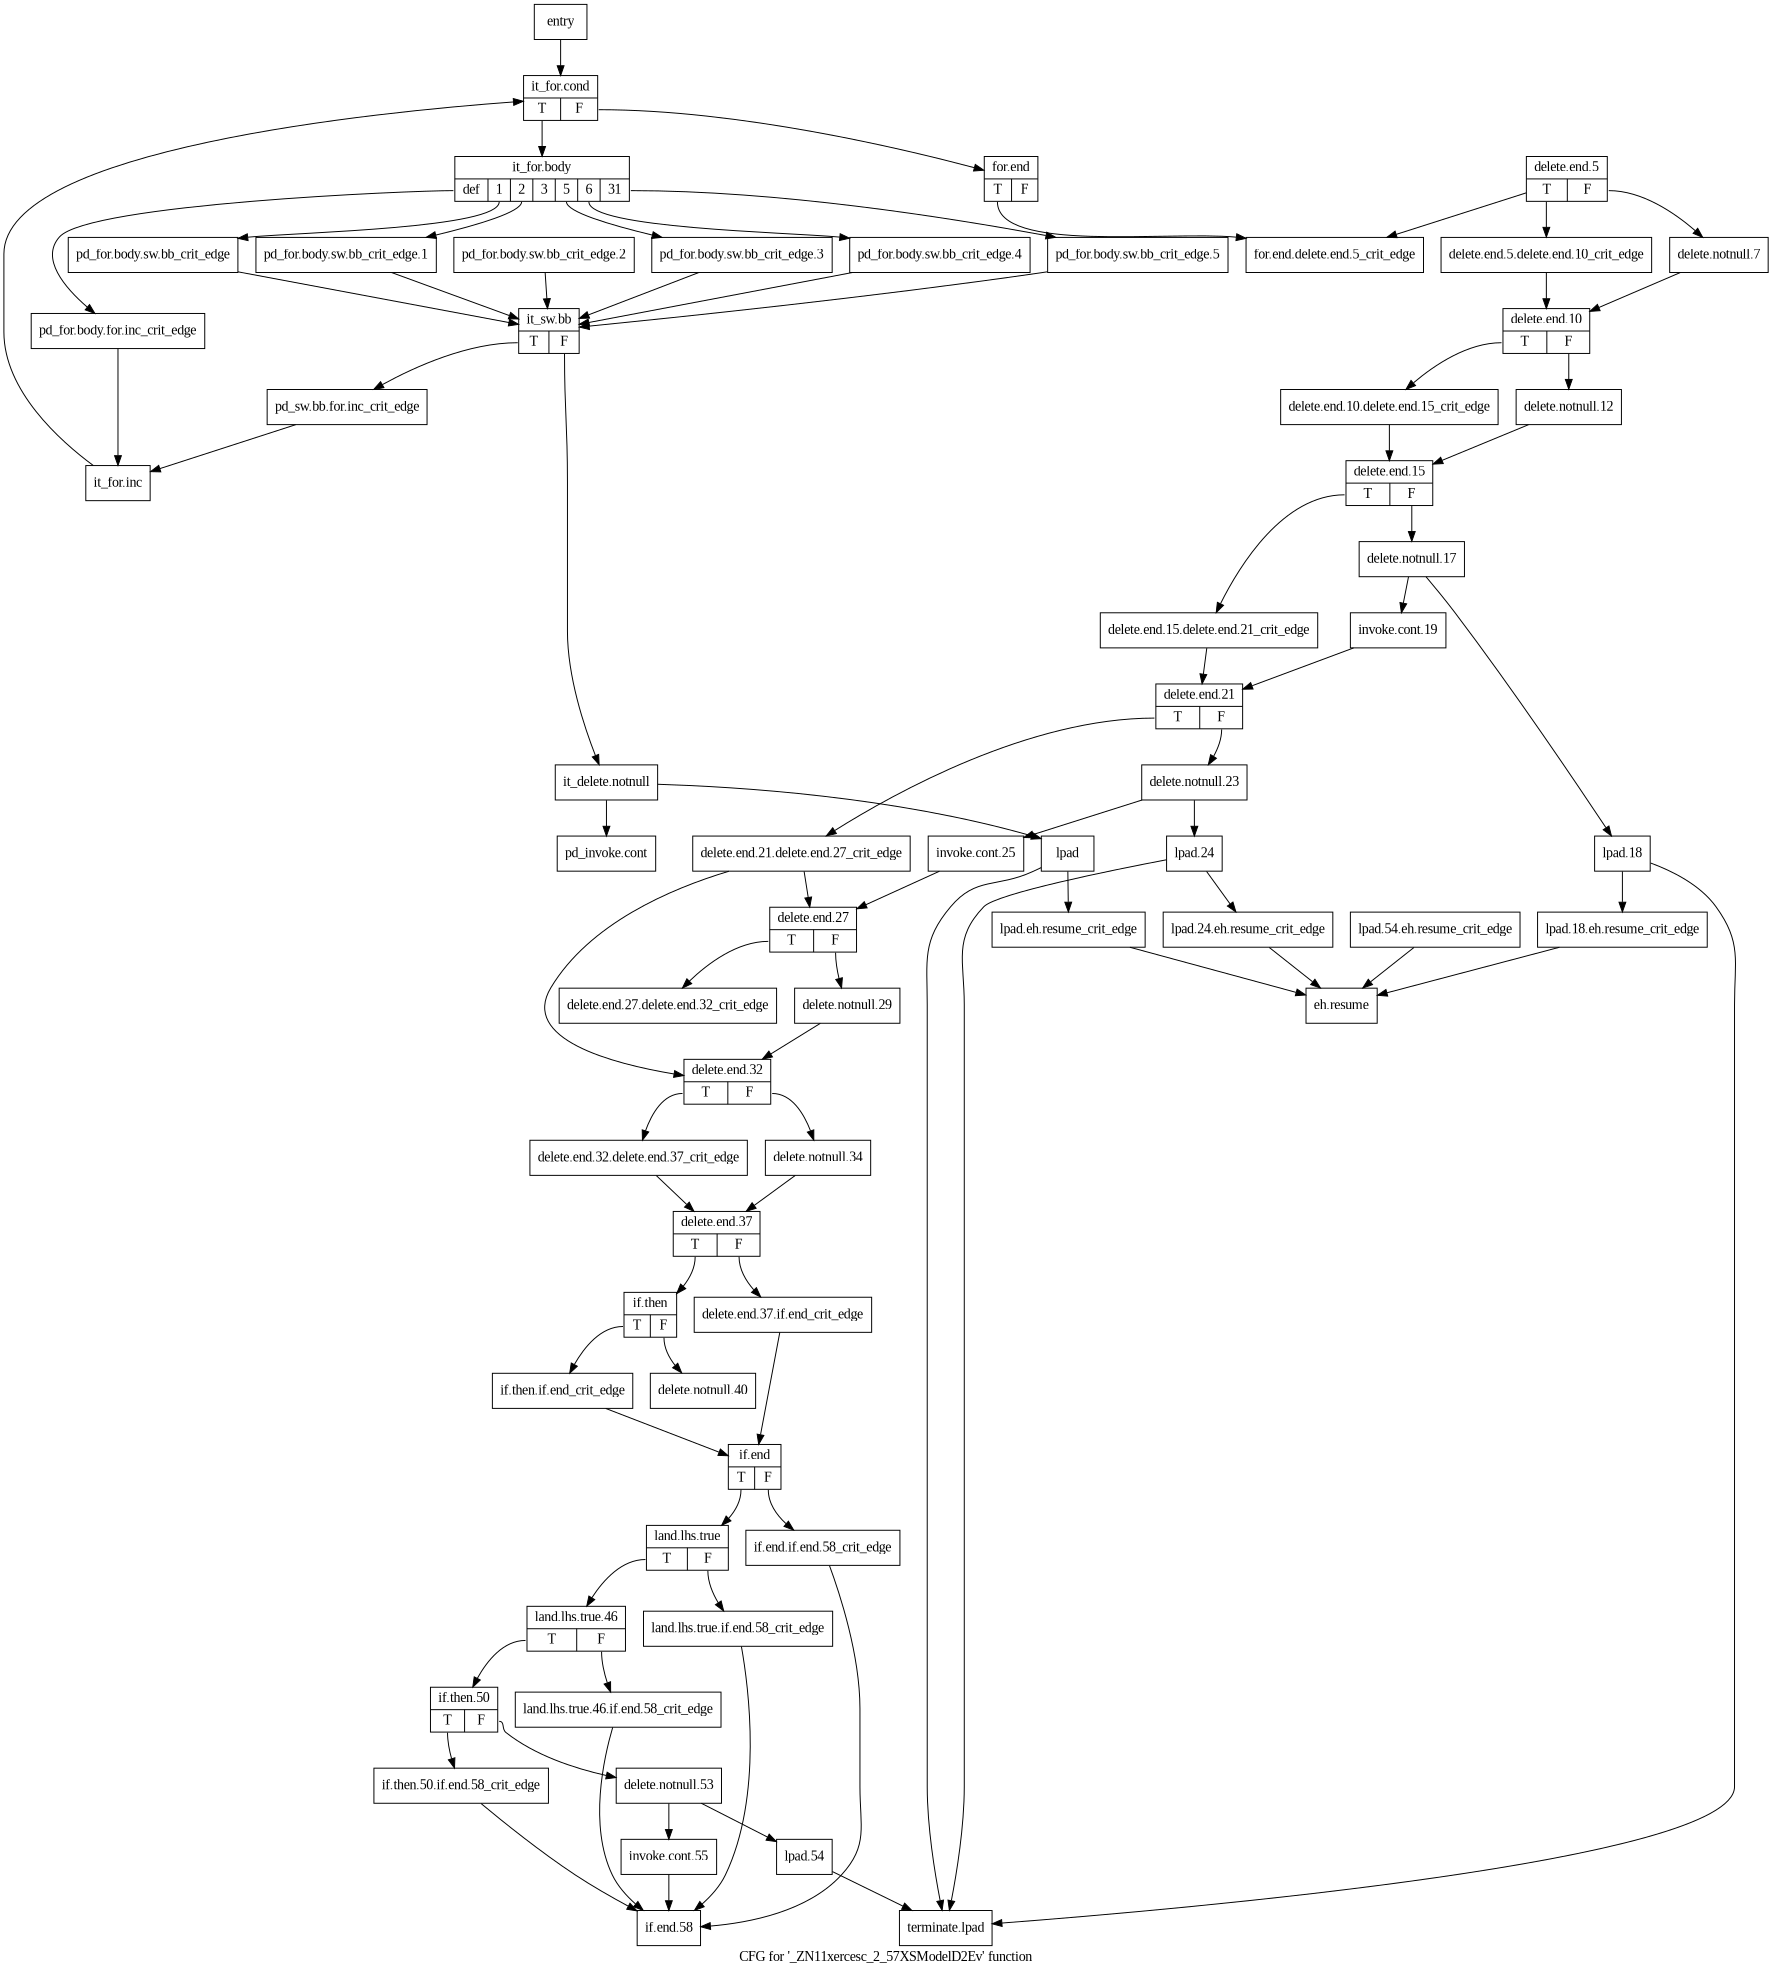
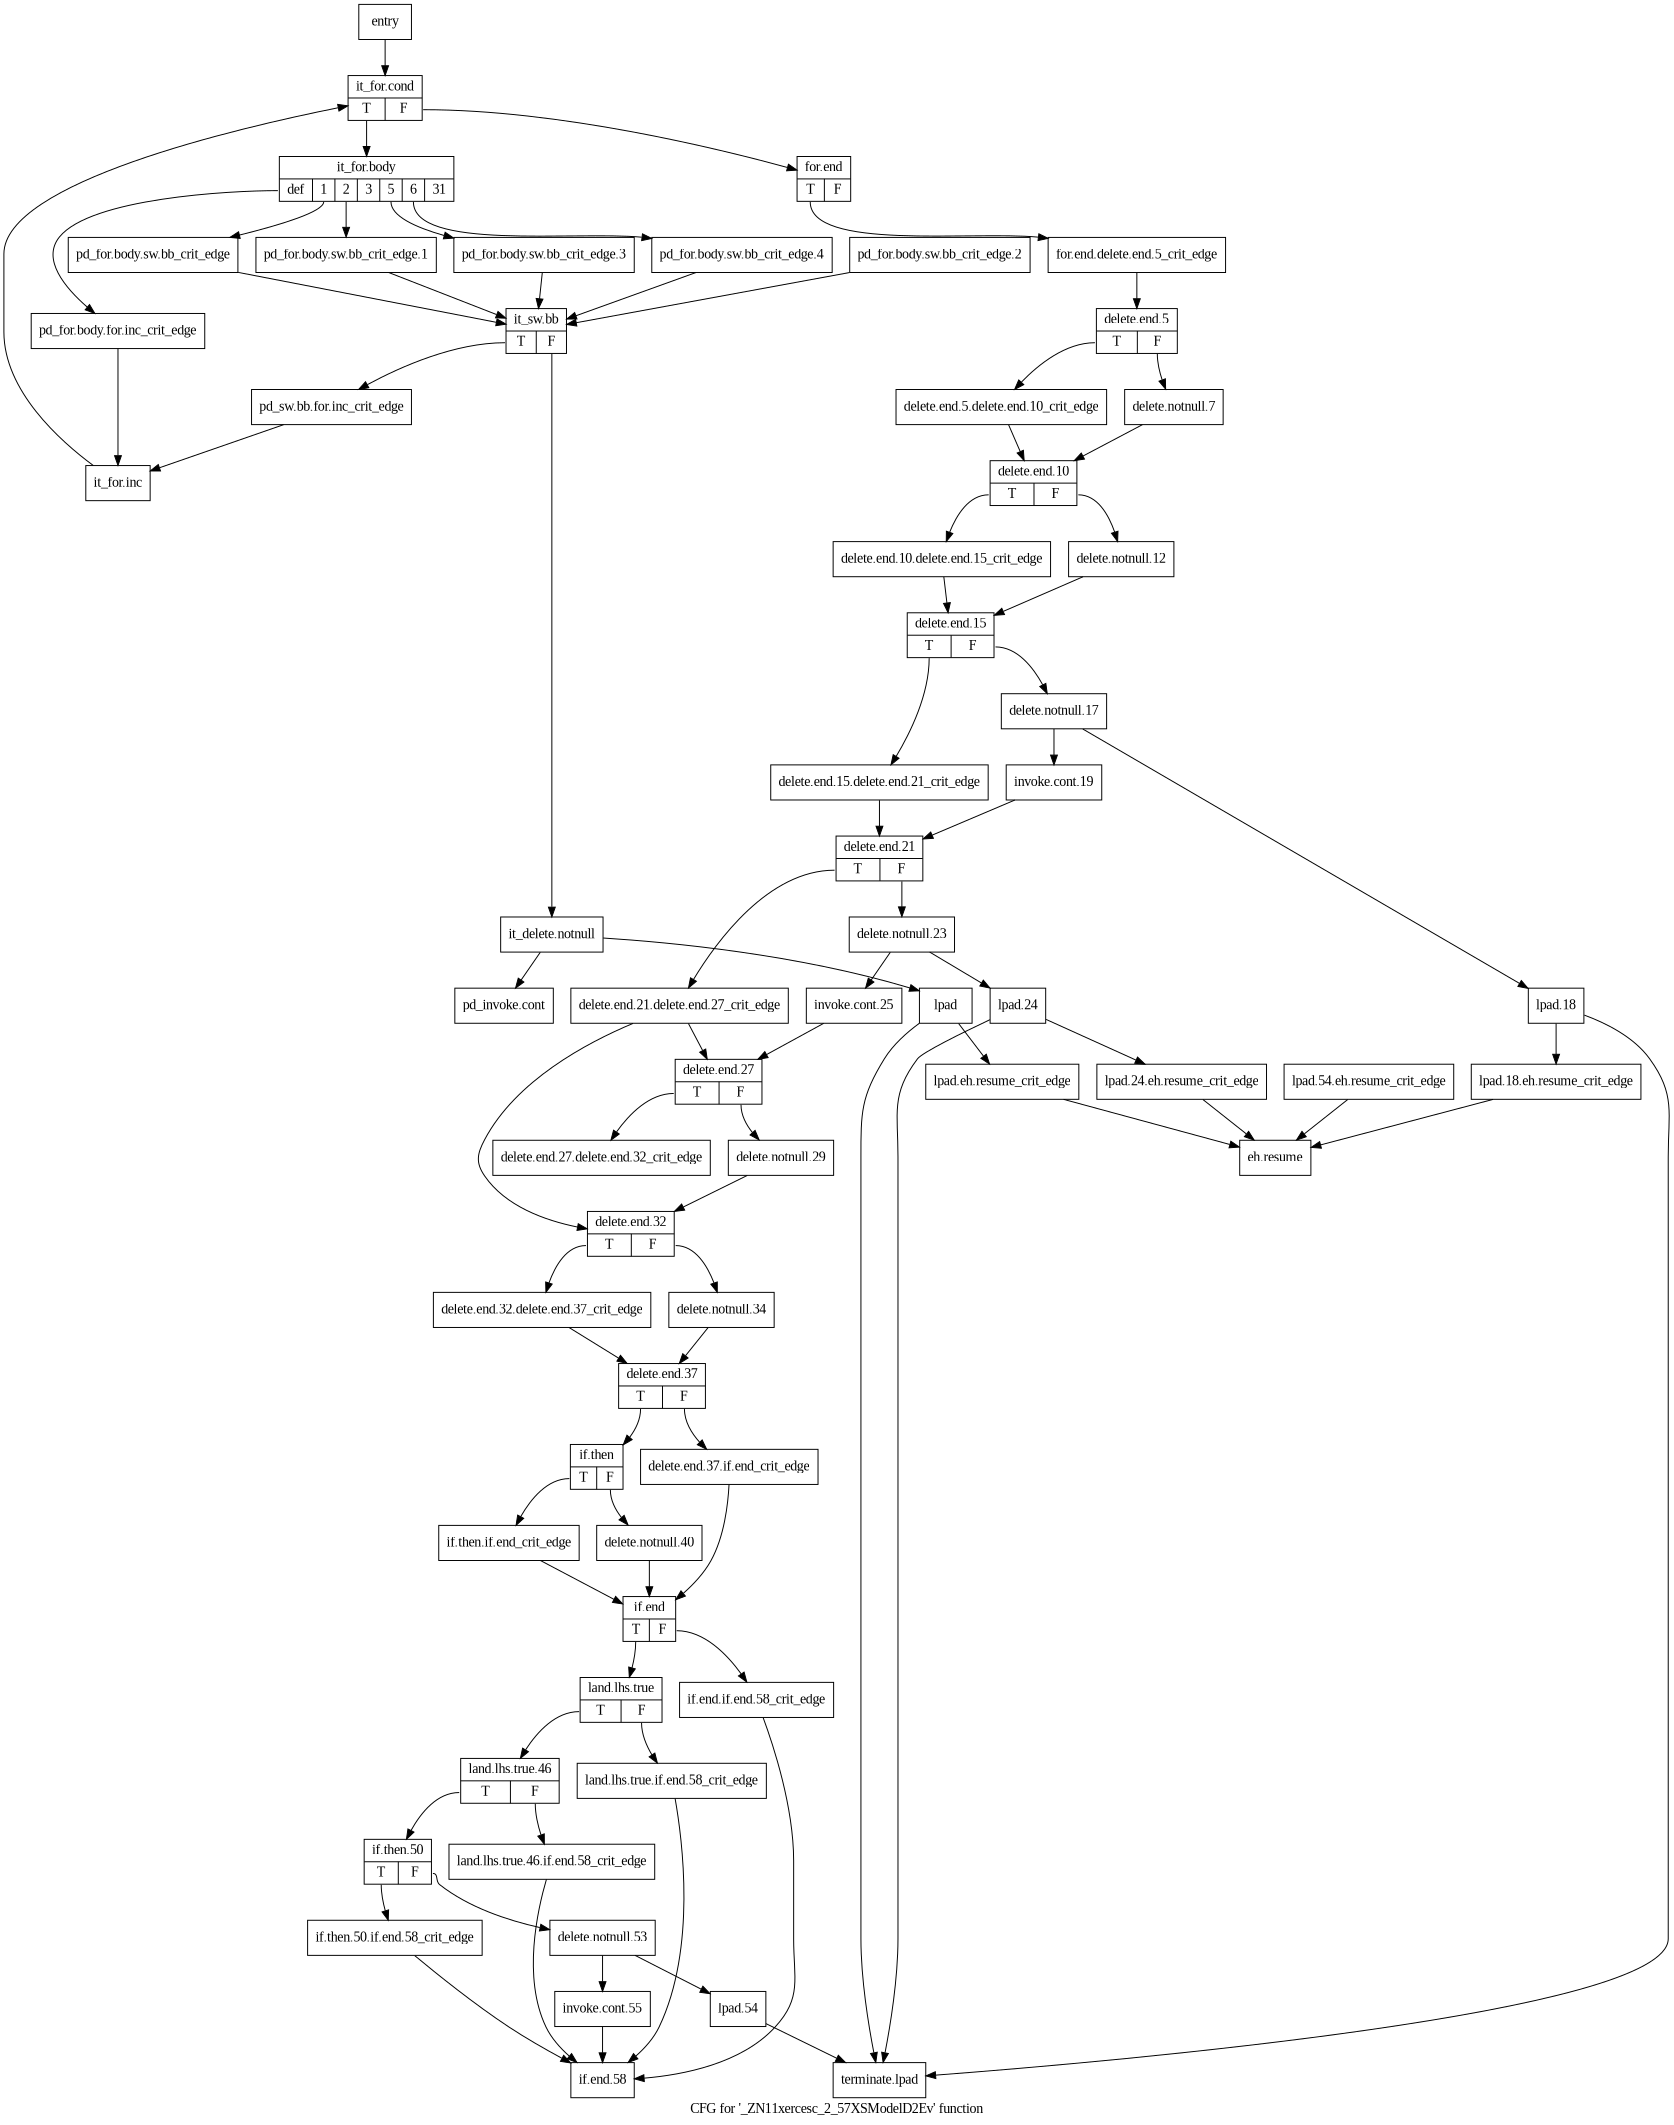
(1461, 214) -> (1137, 286)
(1138, 255) -> none
none -> (649, 1574)
